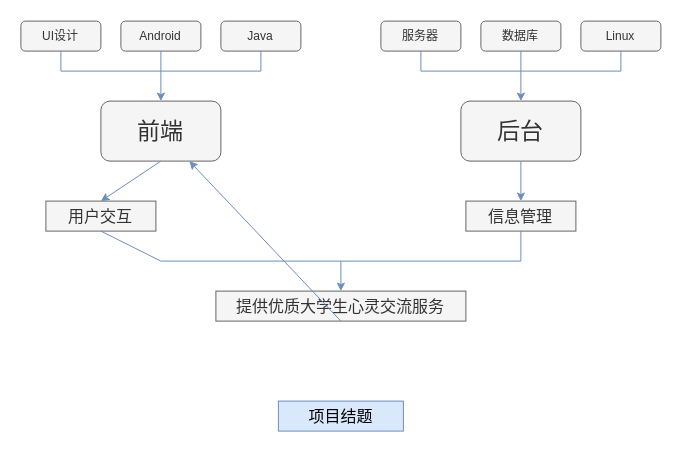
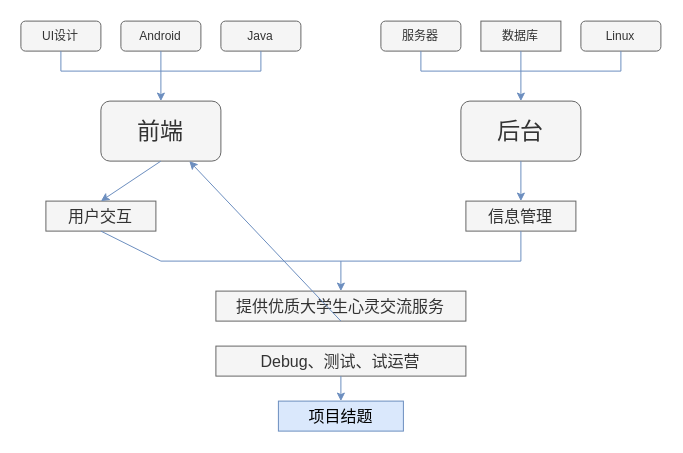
(521, 36) -> (521, 36)
none -> (341, 361)
none -> (341, 385)
